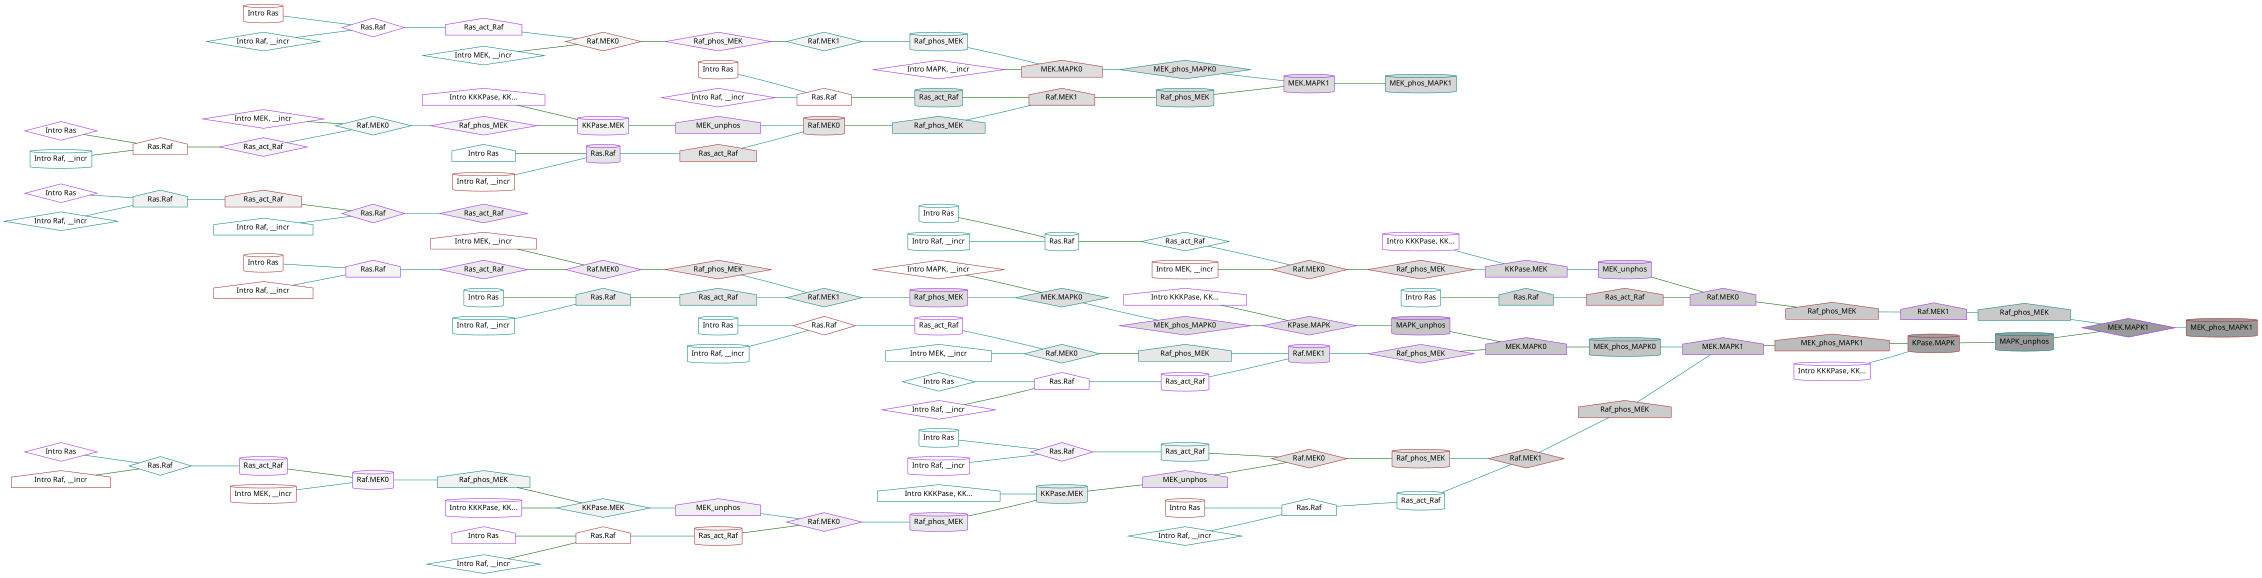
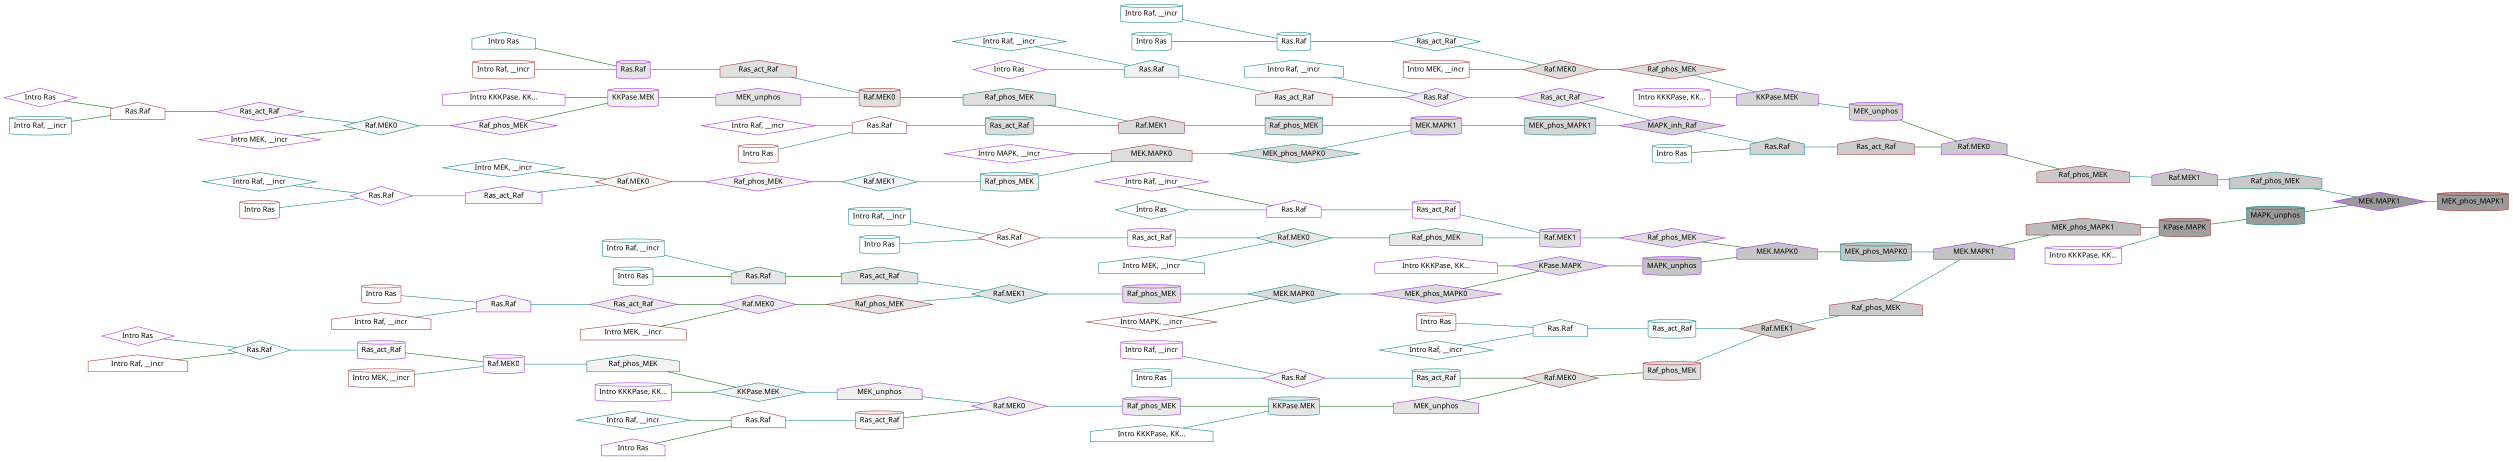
none -> (1672, 126)
